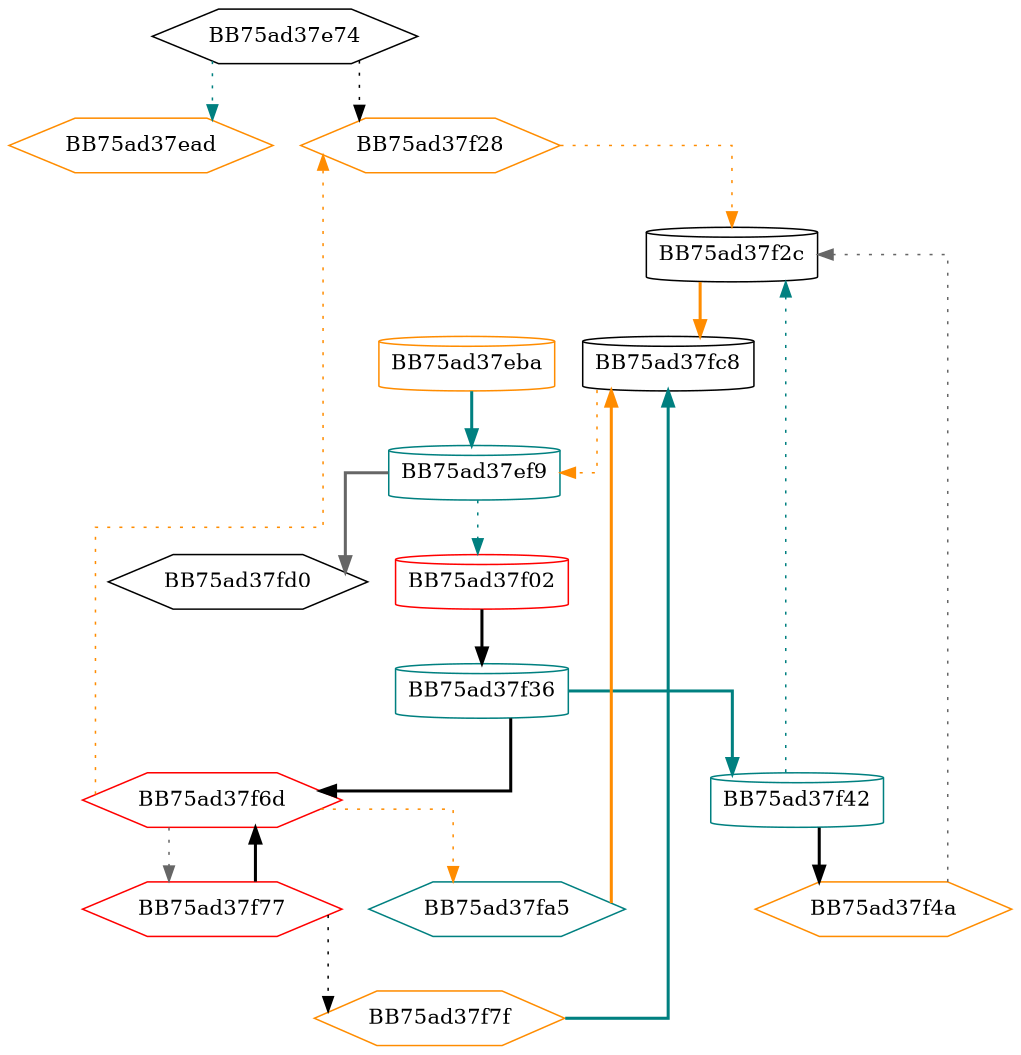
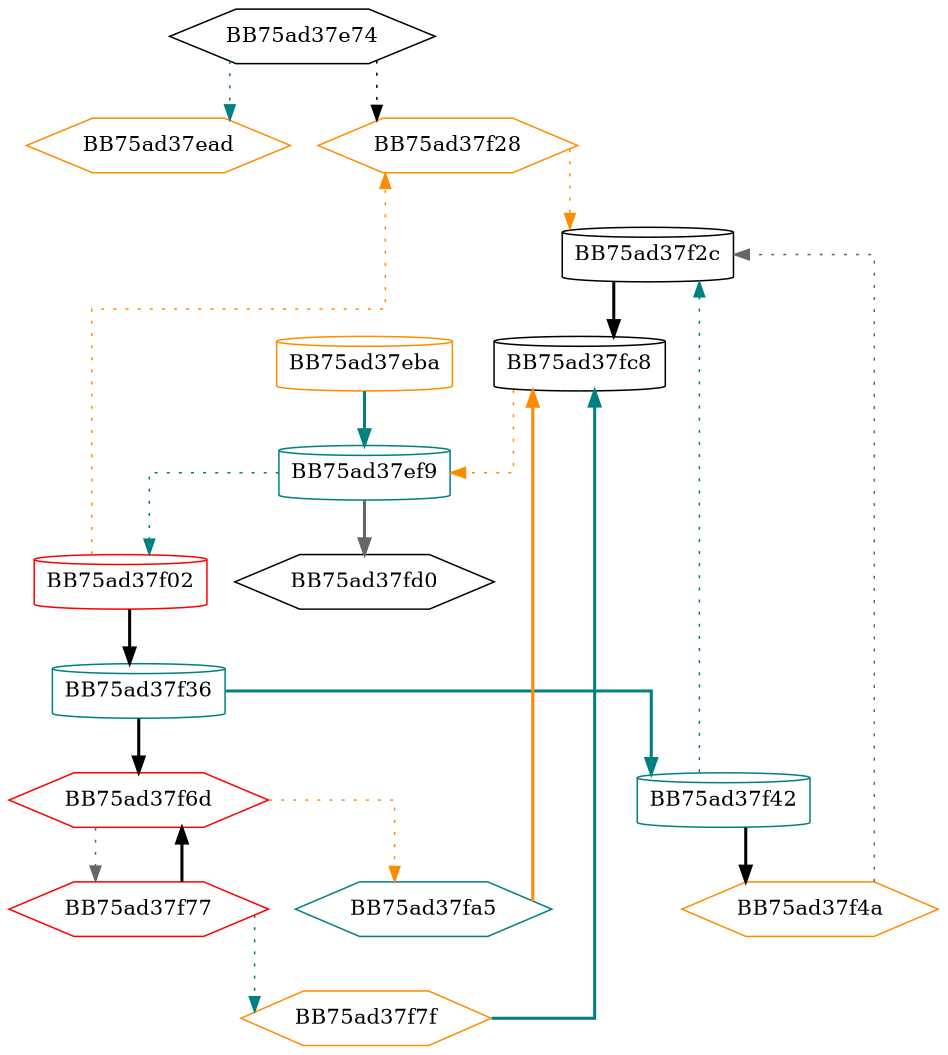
(700, 301) -> (614, 301)
(254, 527) -> (176, 309)
(328, 956) -> (255, 956)
